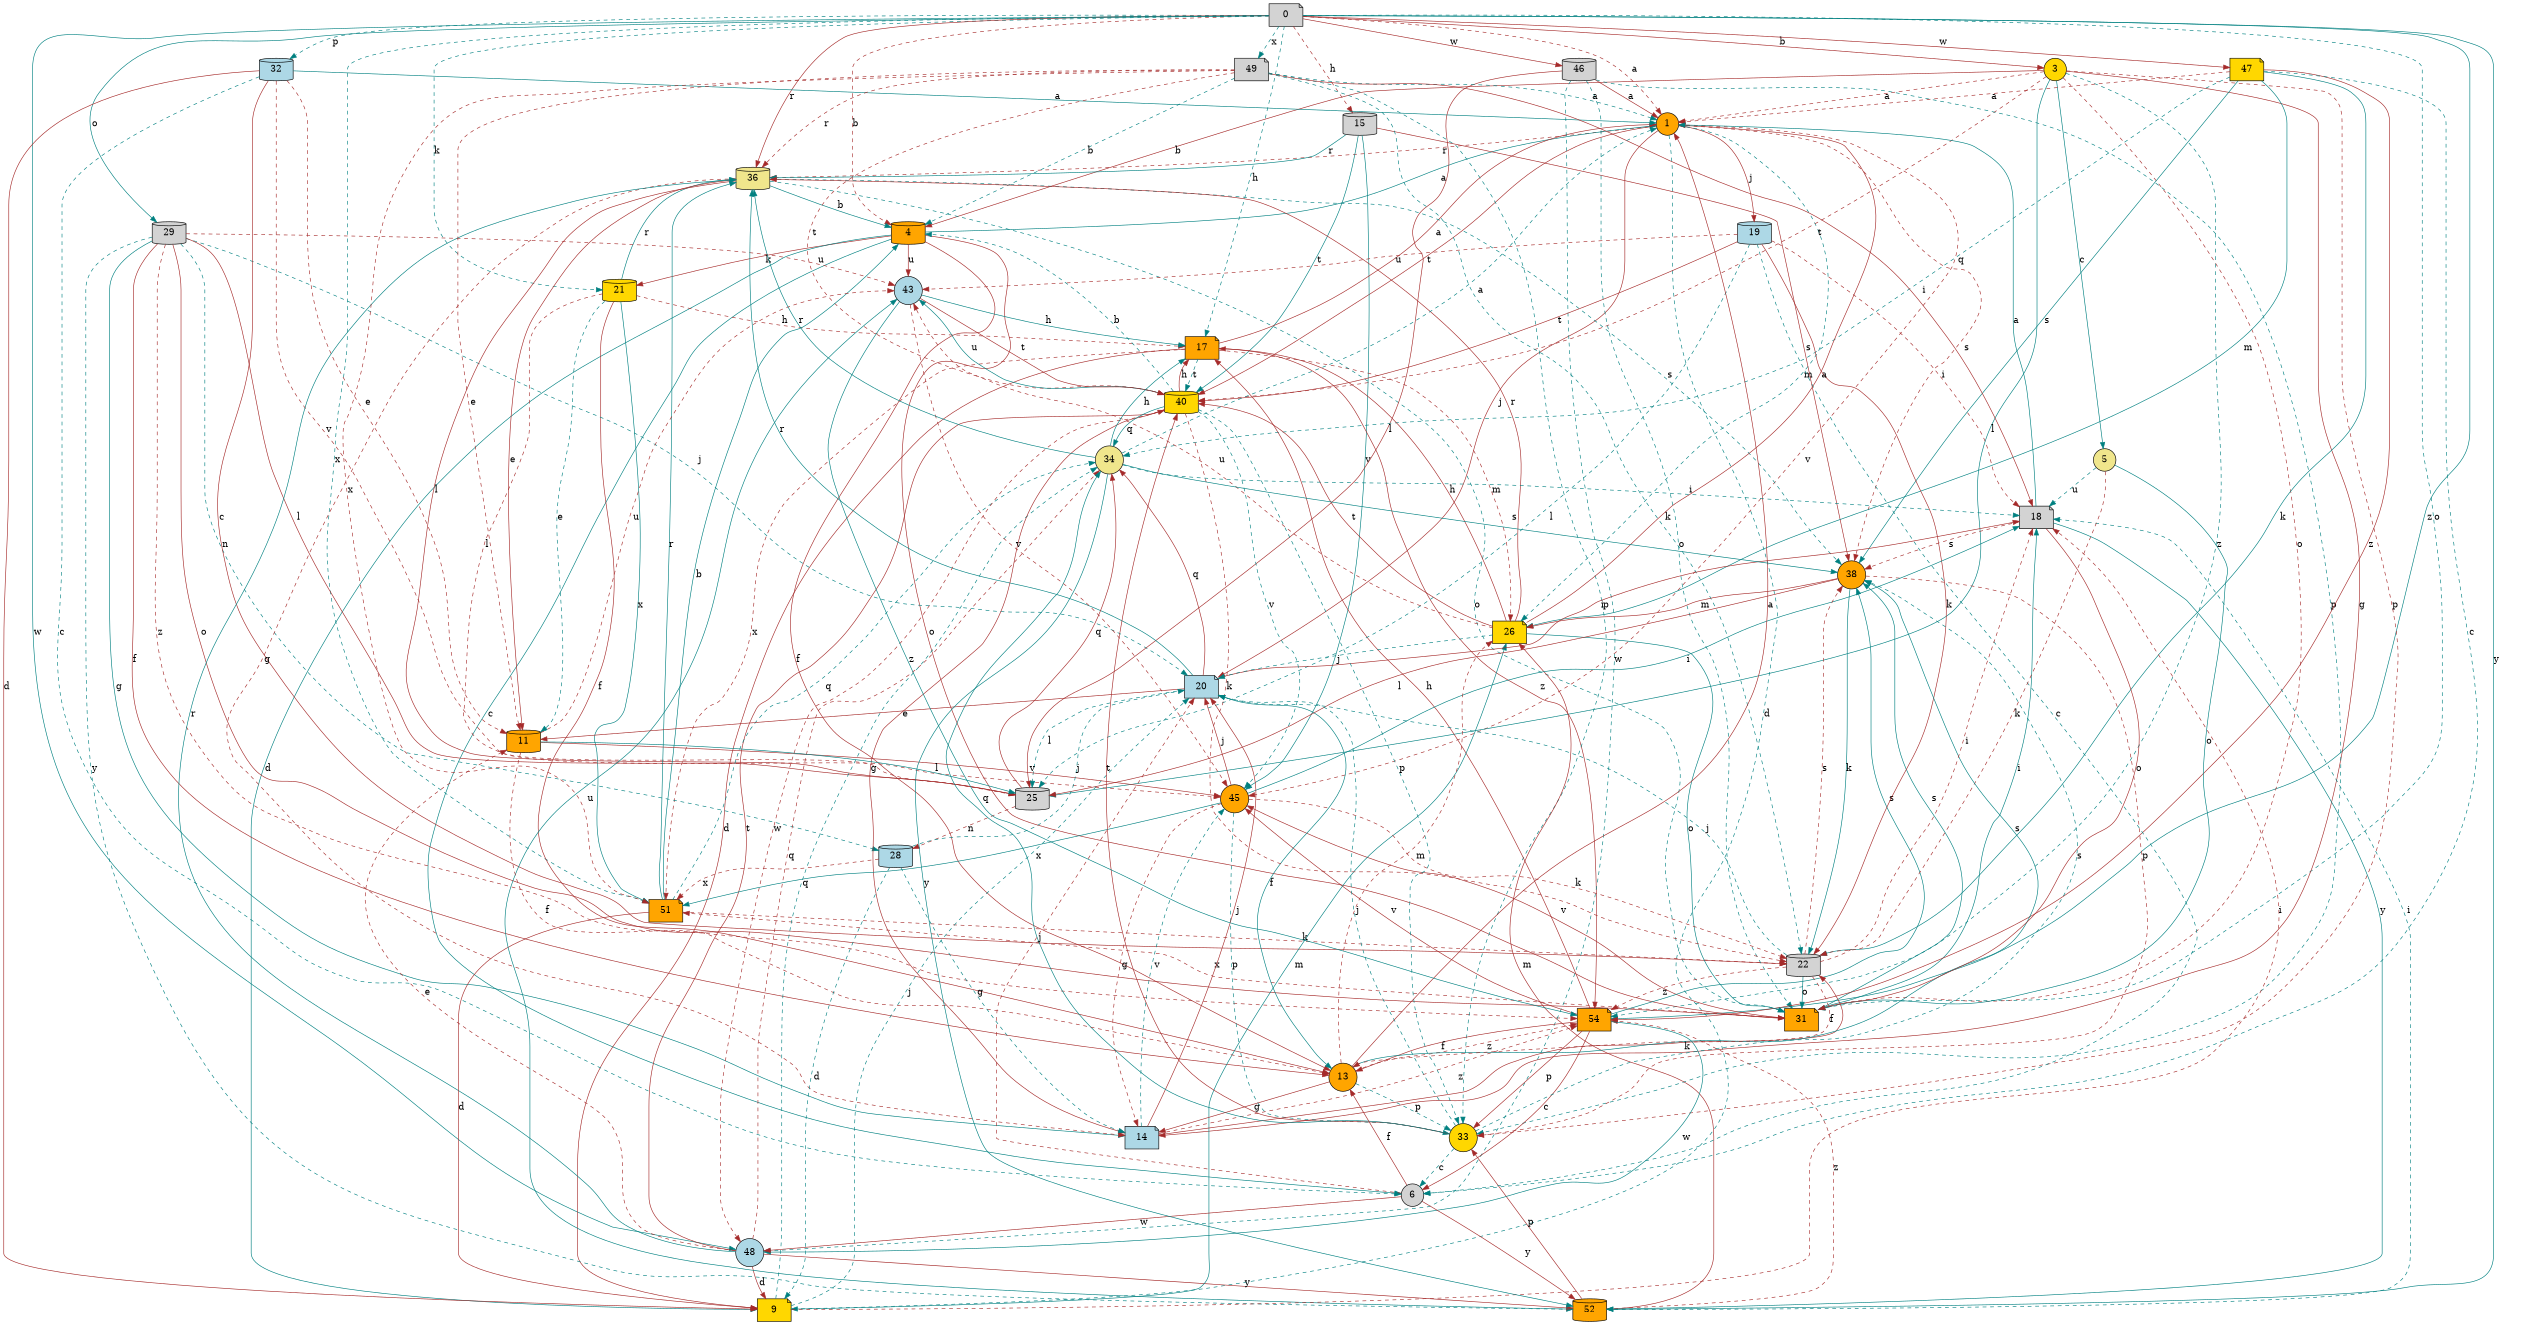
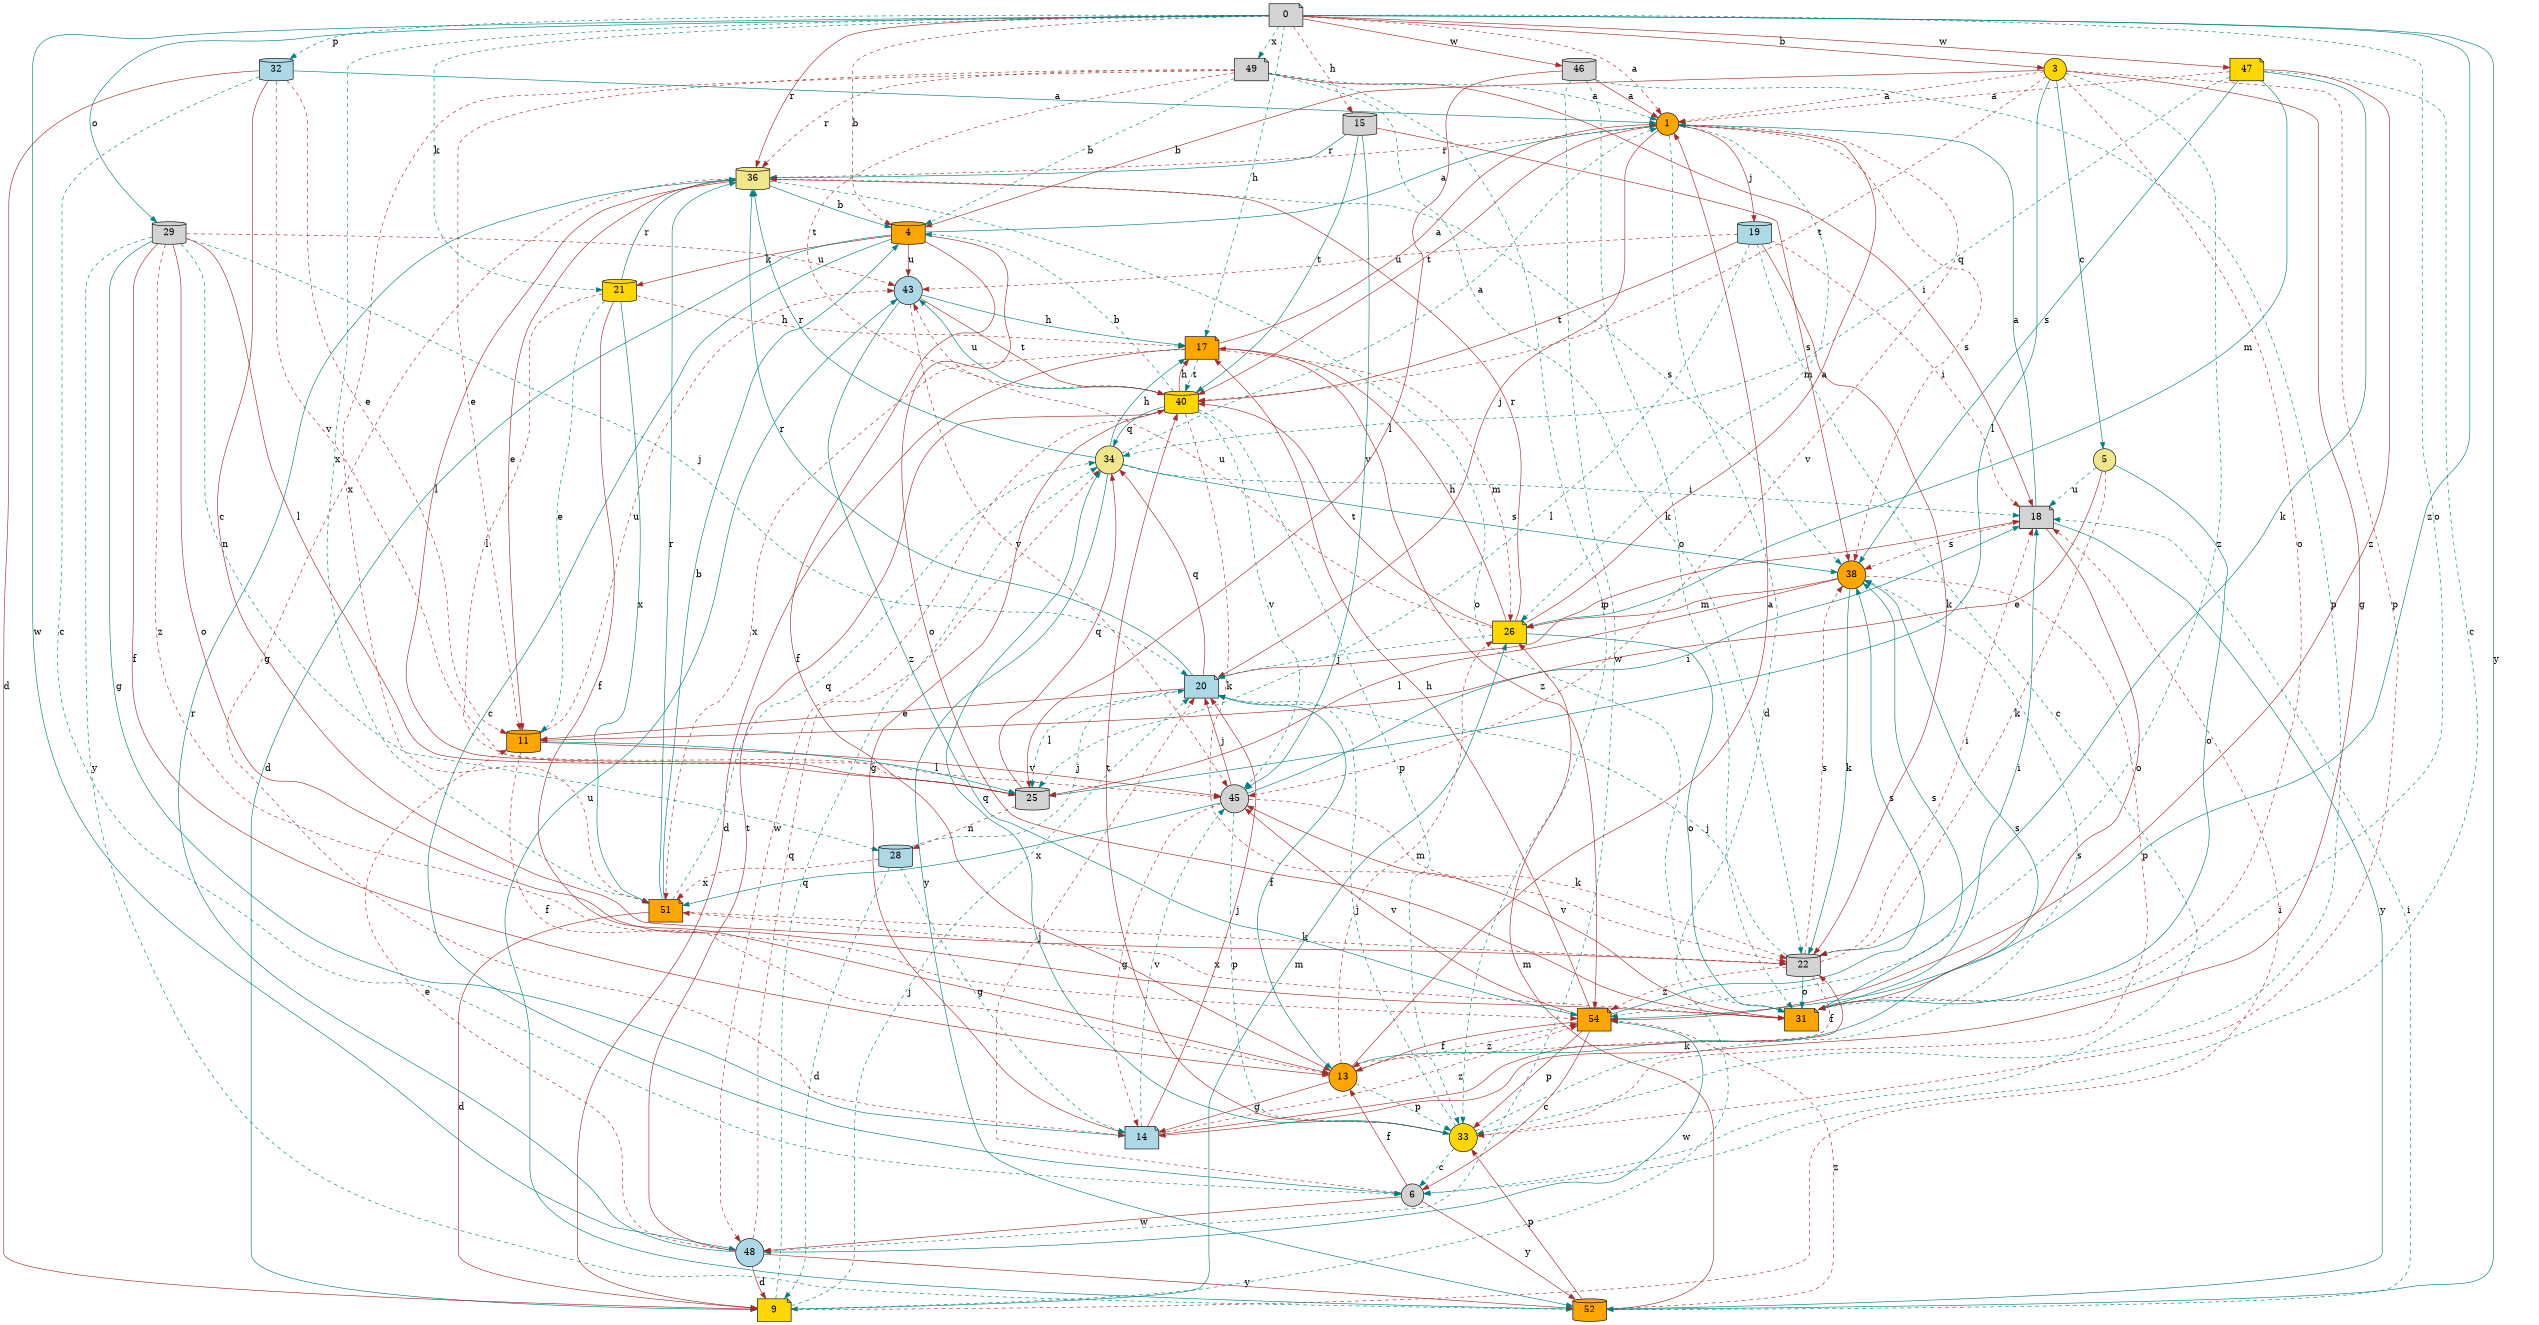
none -> (1406, 700)
(1235, 799) -> (1235, 799)
